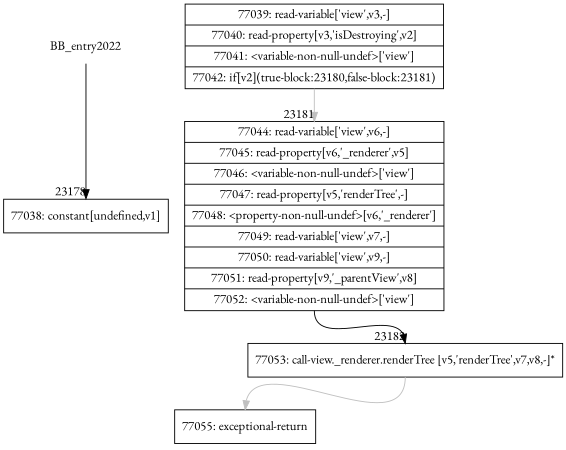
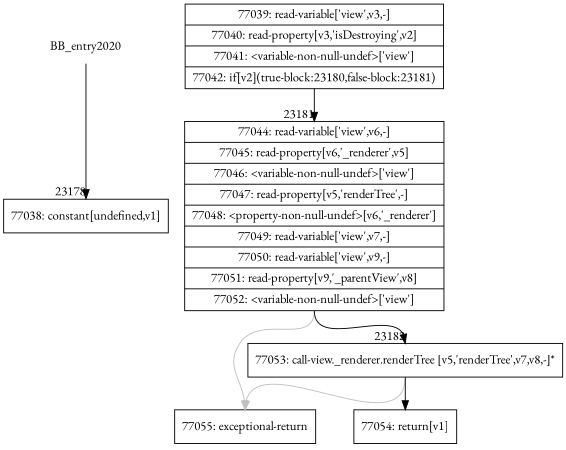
(86, 46) -> (86, 46)
(314, 100) -> (314, 100)
none -> (251, 334)
none -> (405, 427)
